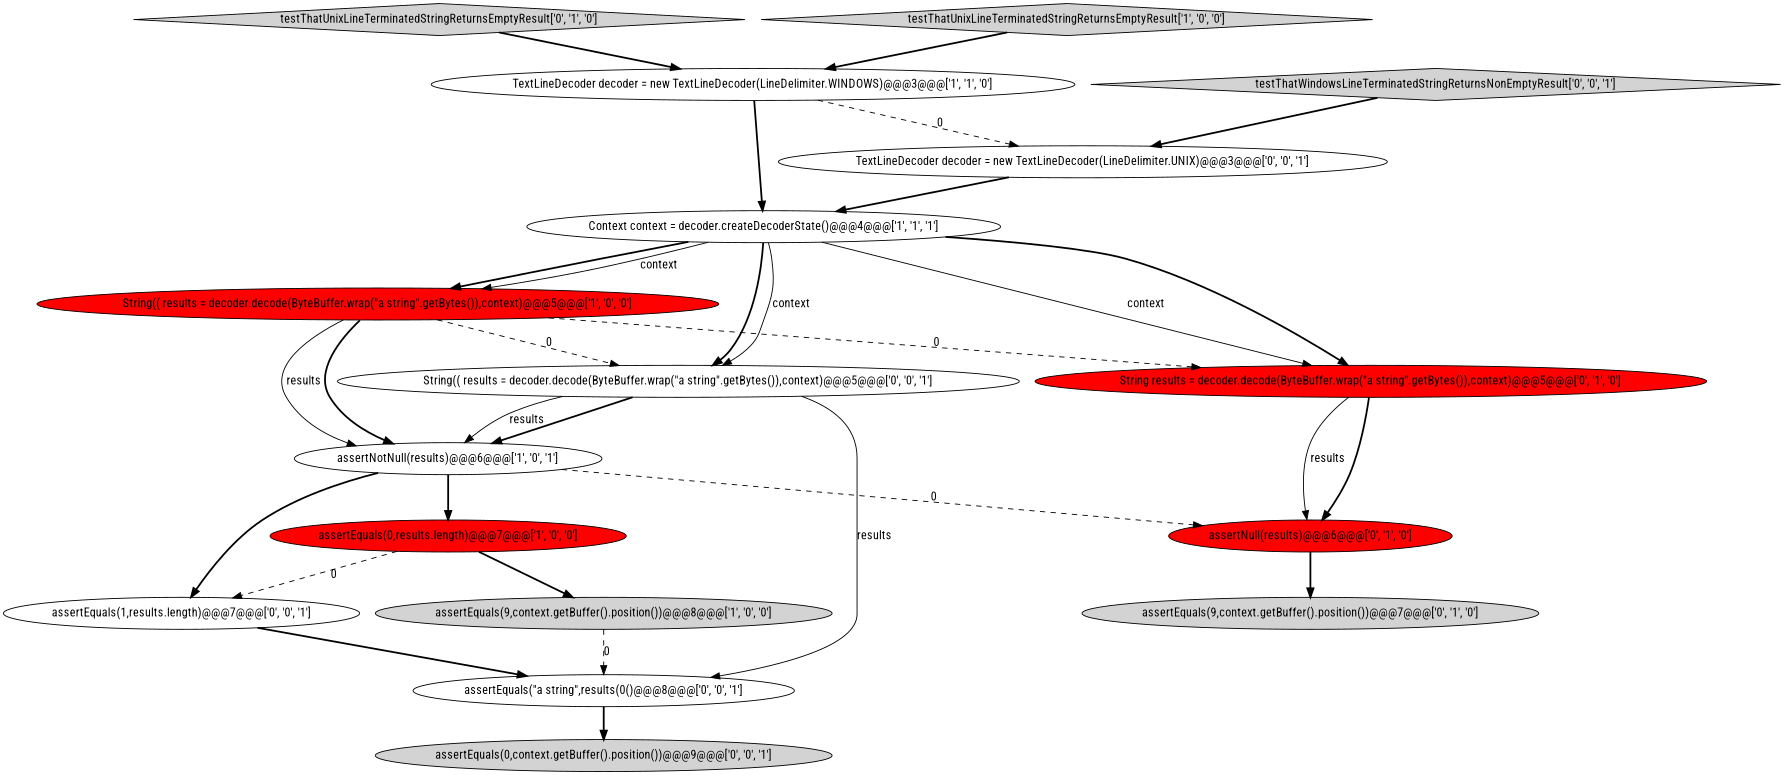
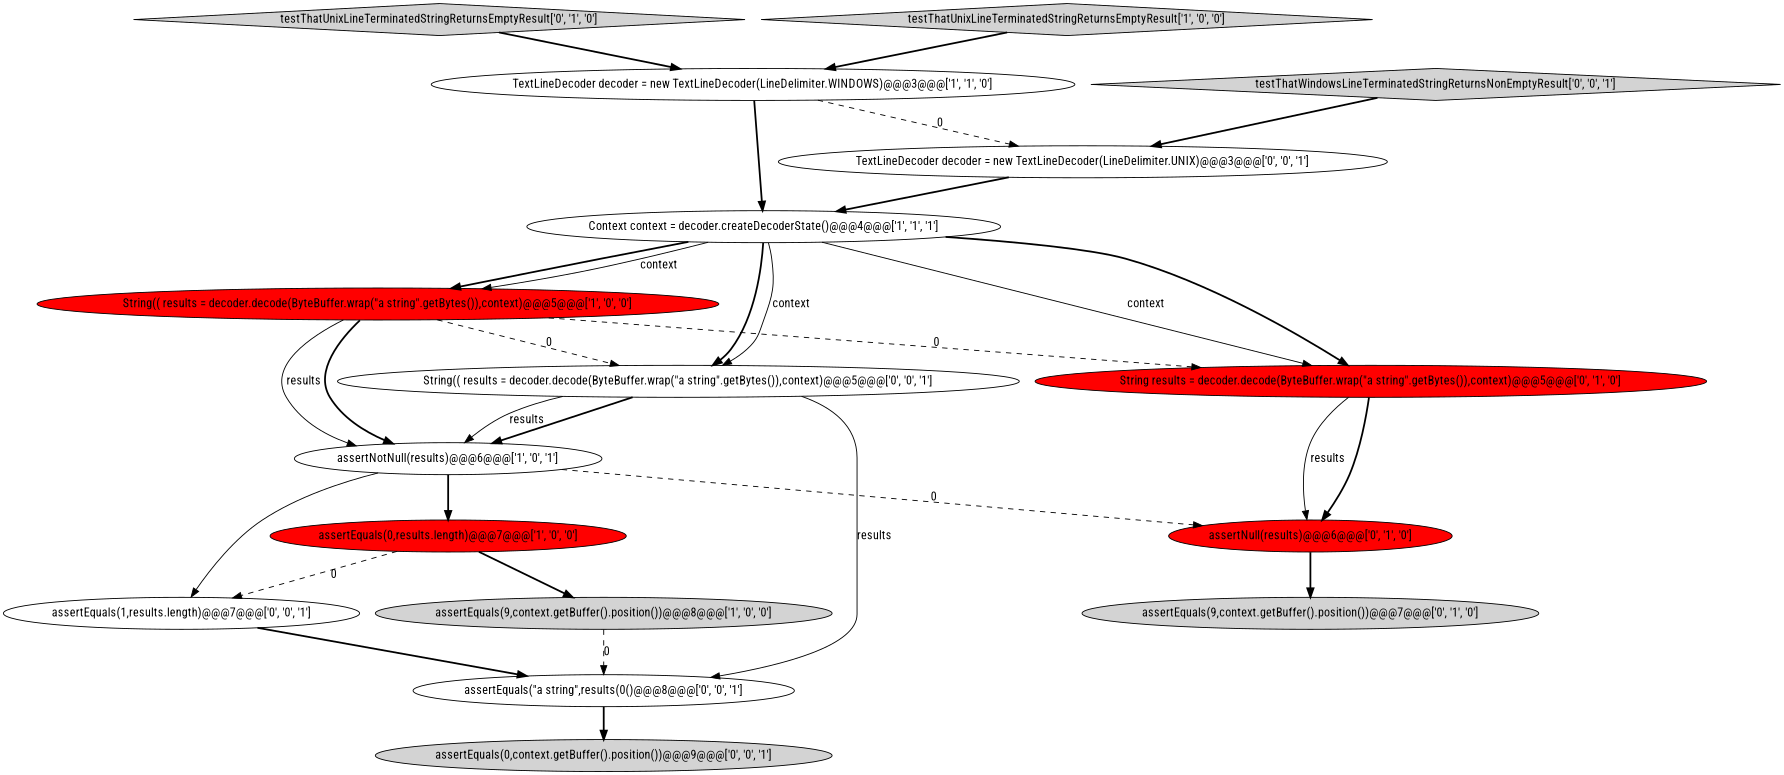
(275, 512) -> (275, 512)
